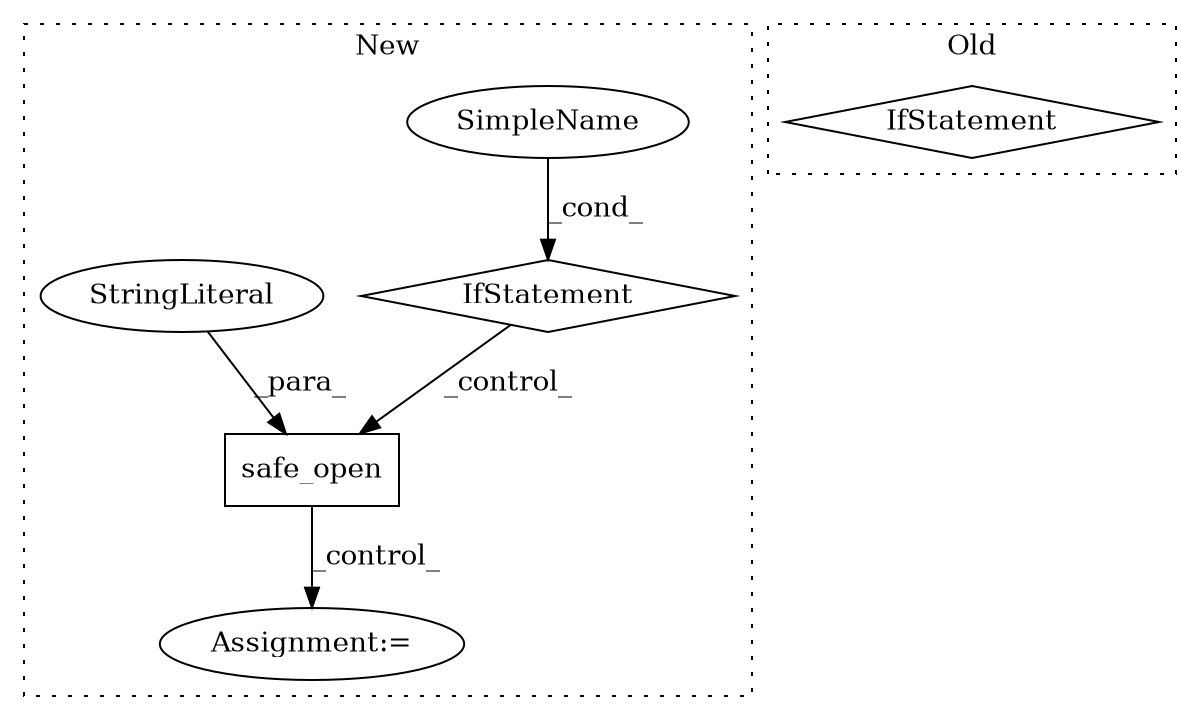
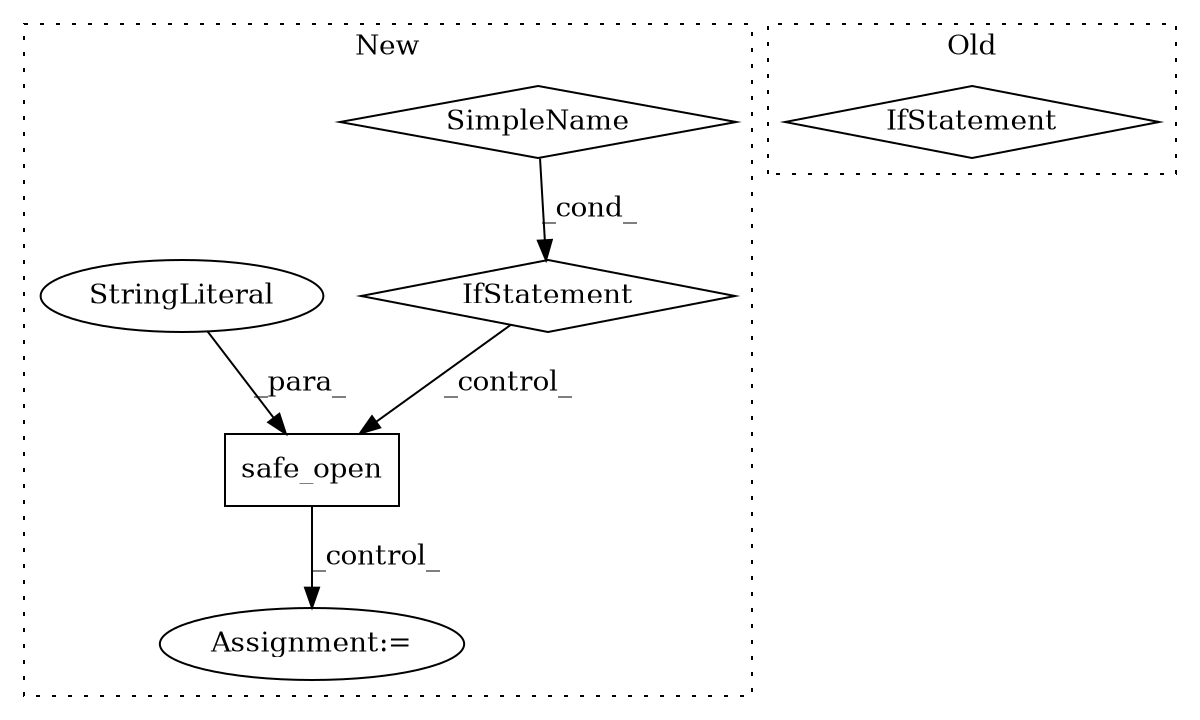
(548, 122) -> (538, 122)
